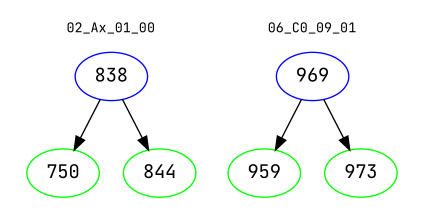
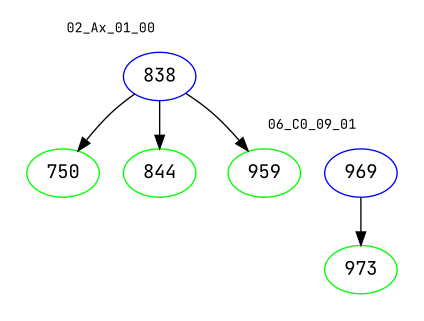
(292, 119) -> (226, 126)
